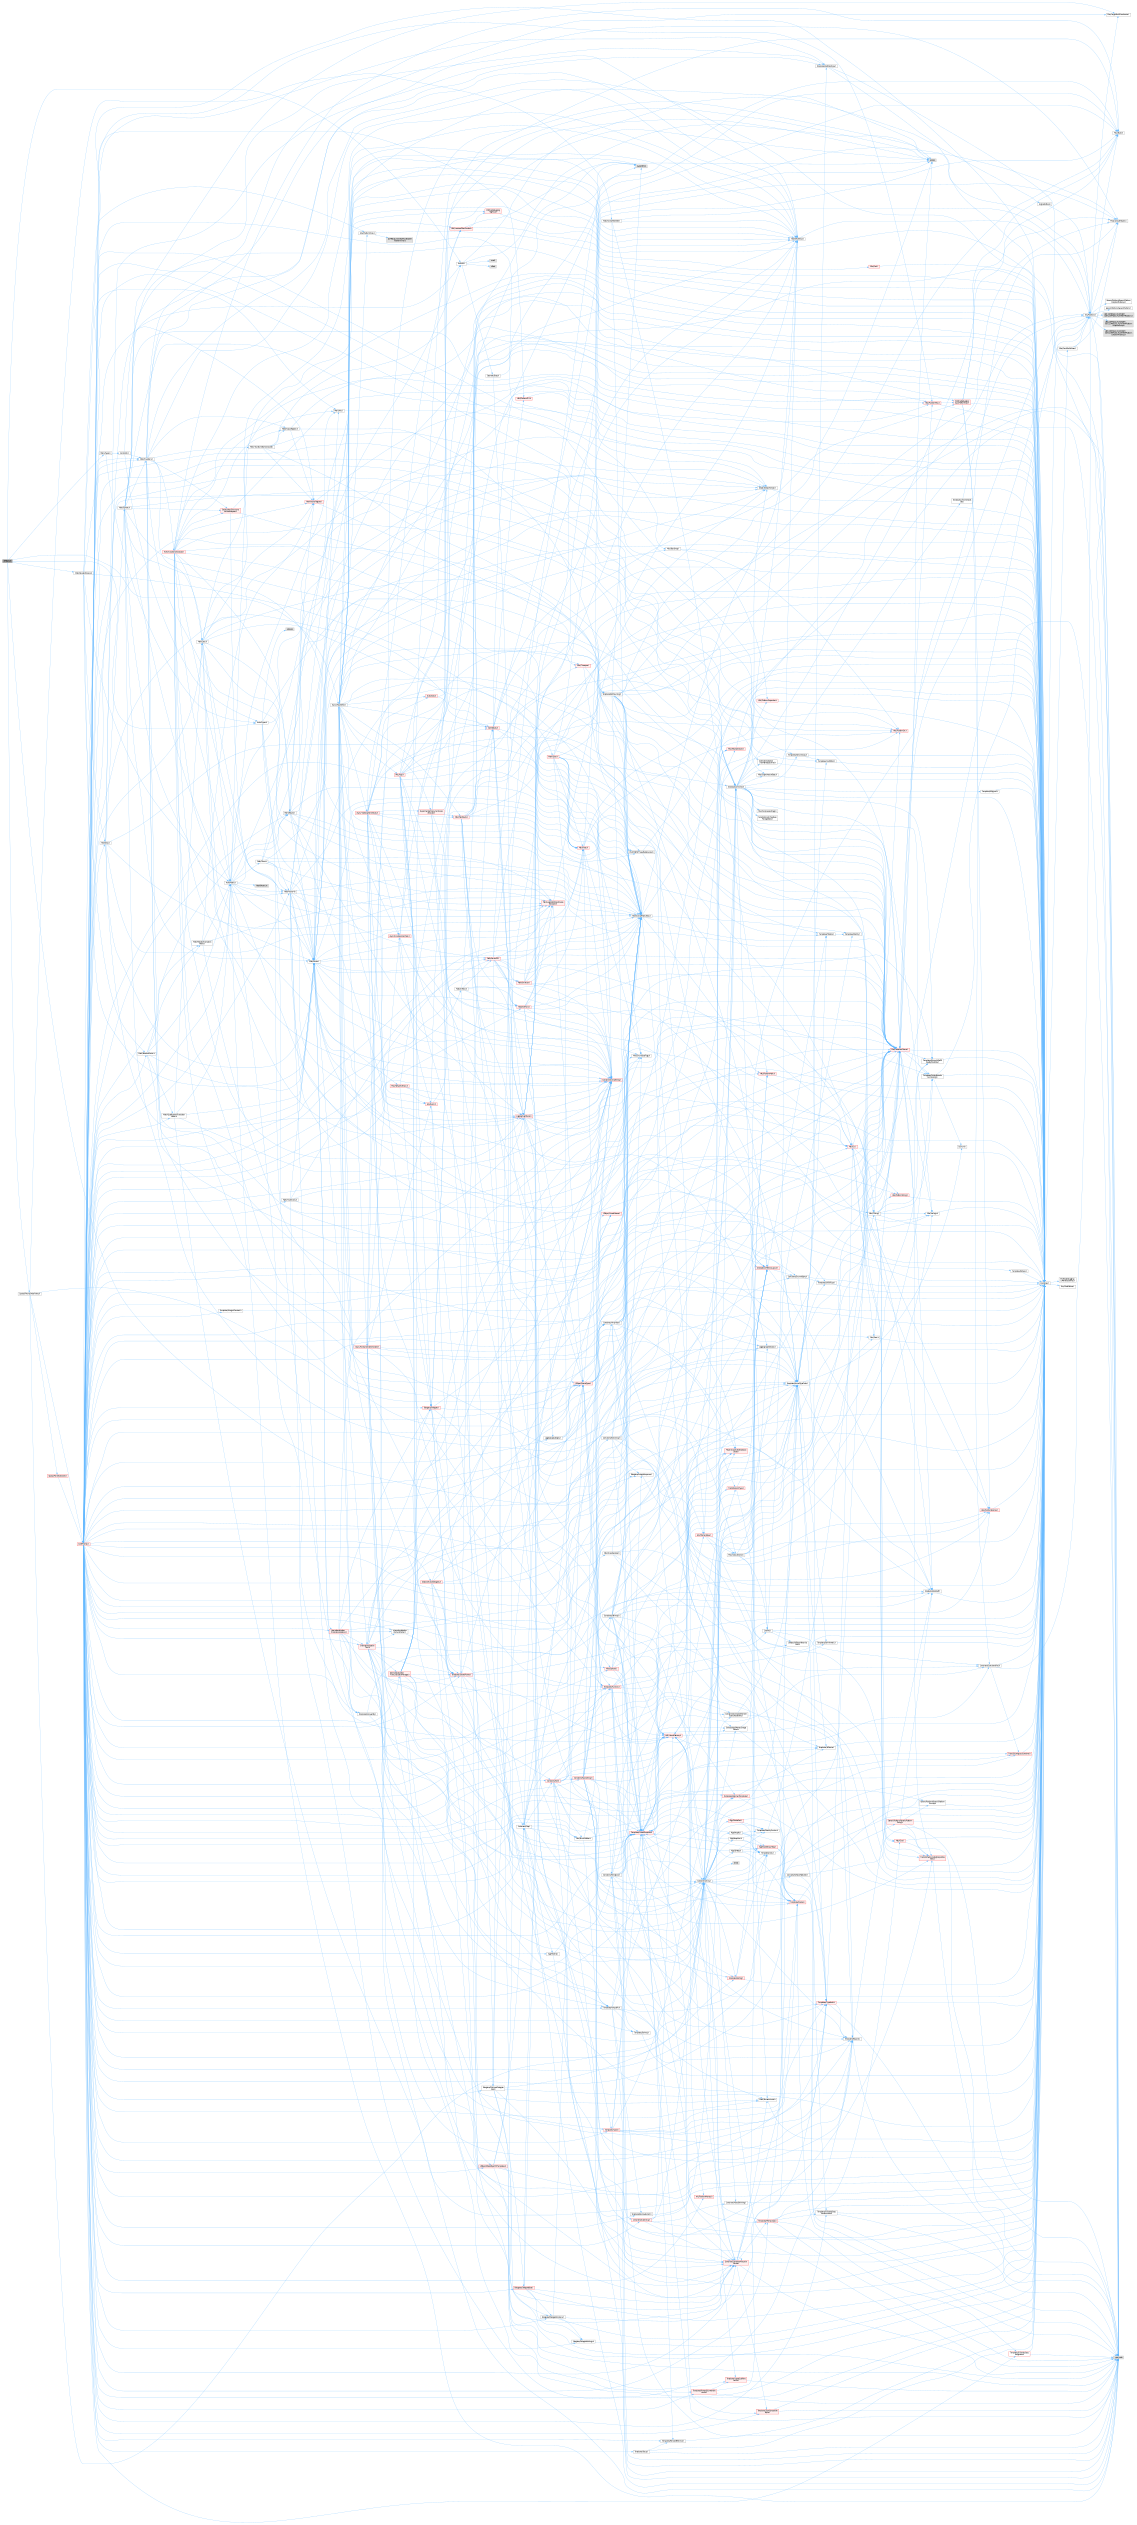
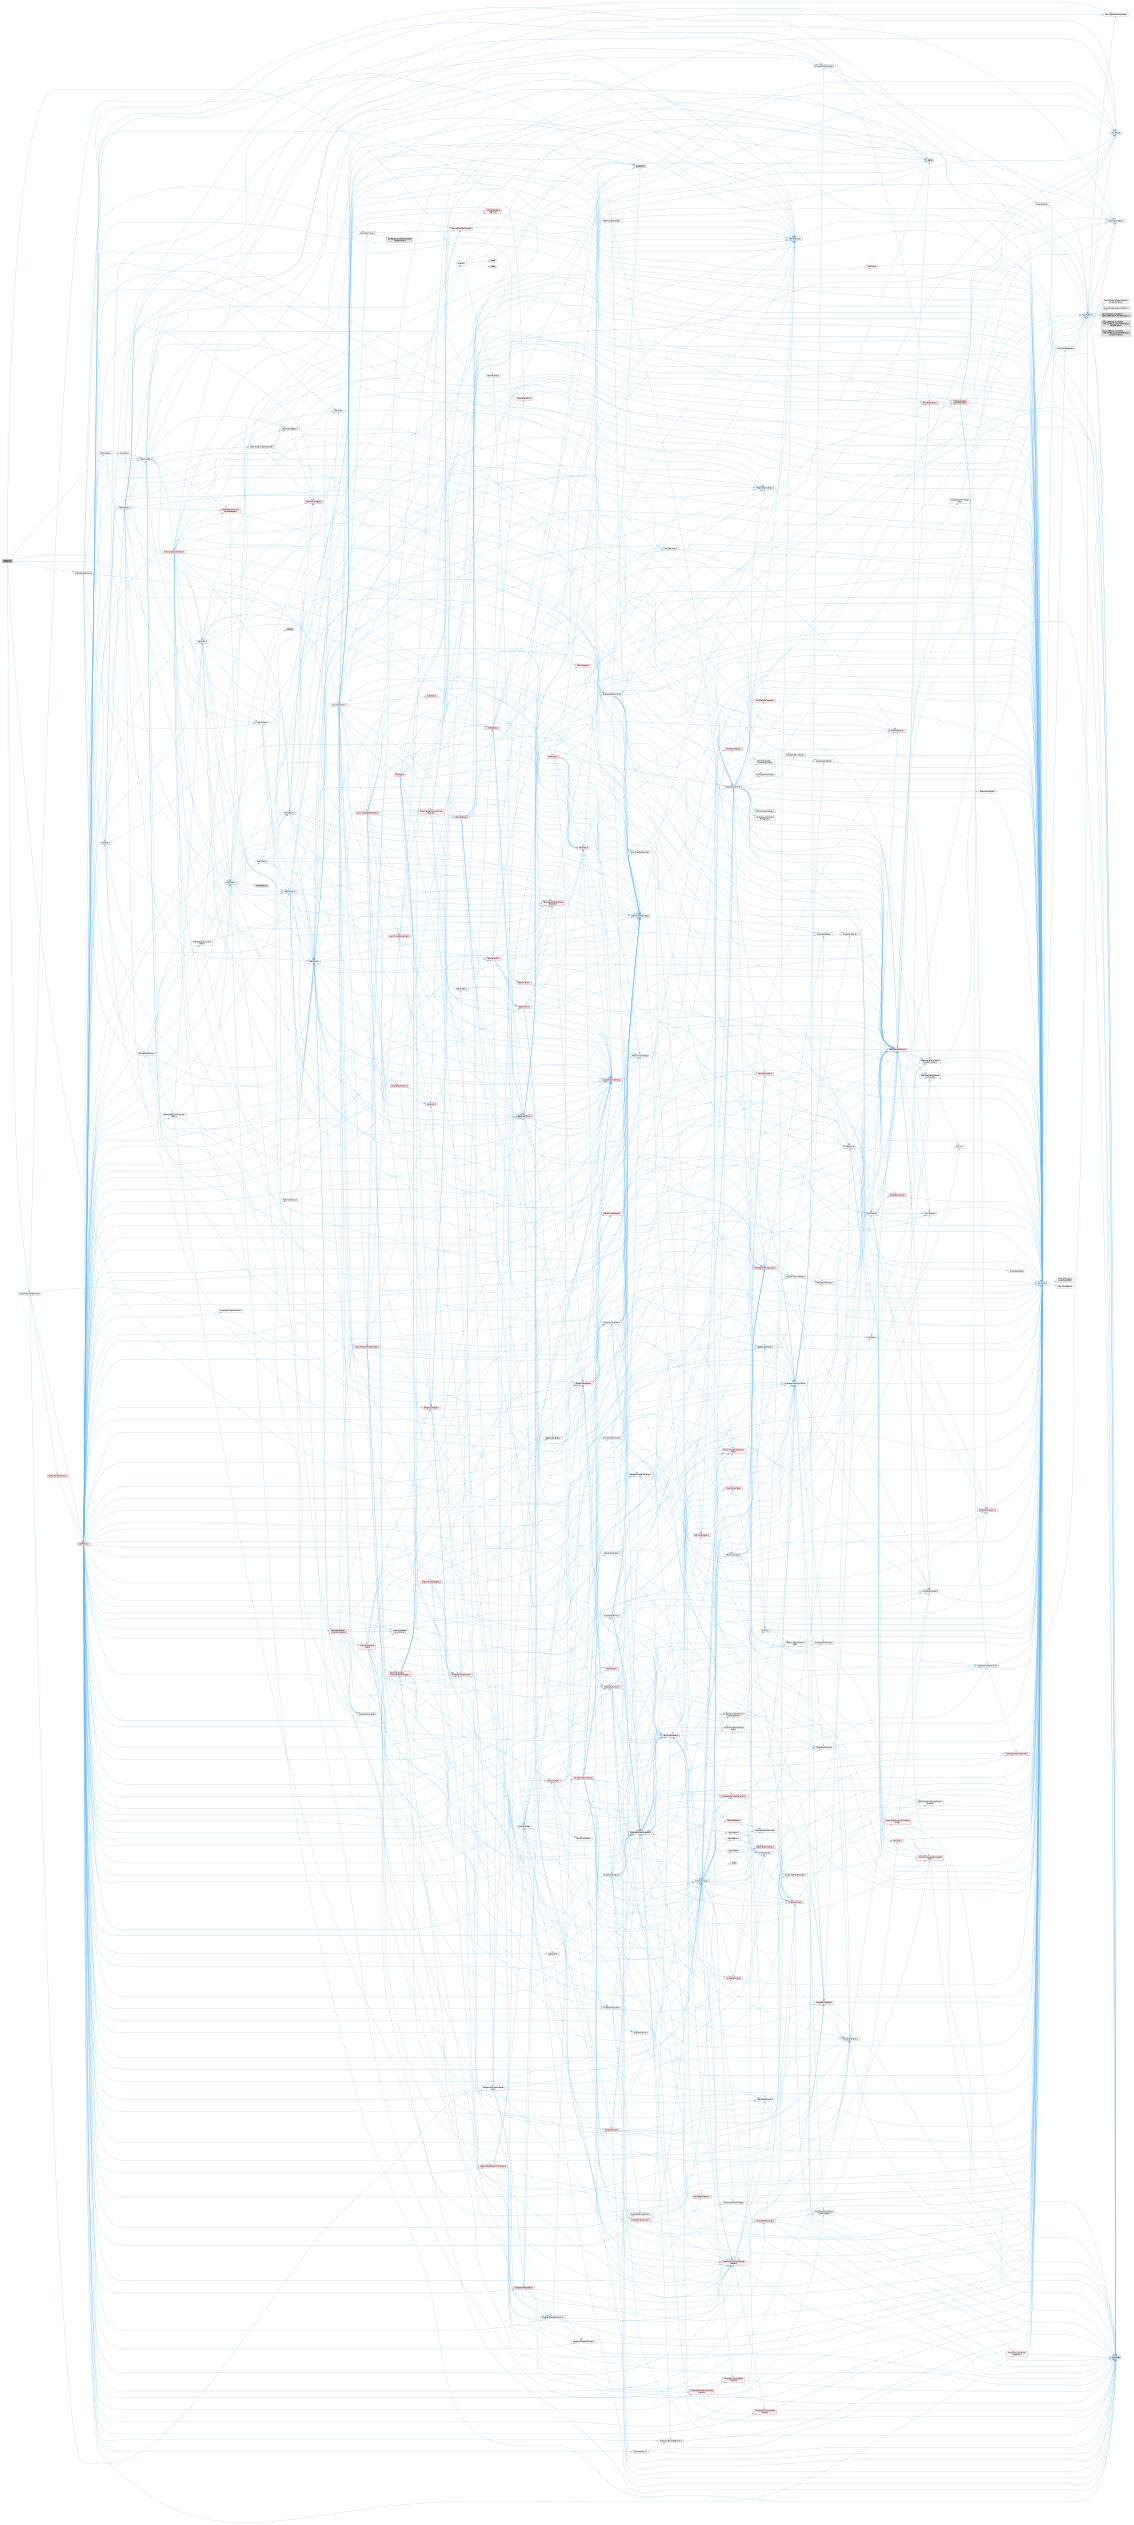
(642, 852) -> (640, 852)
